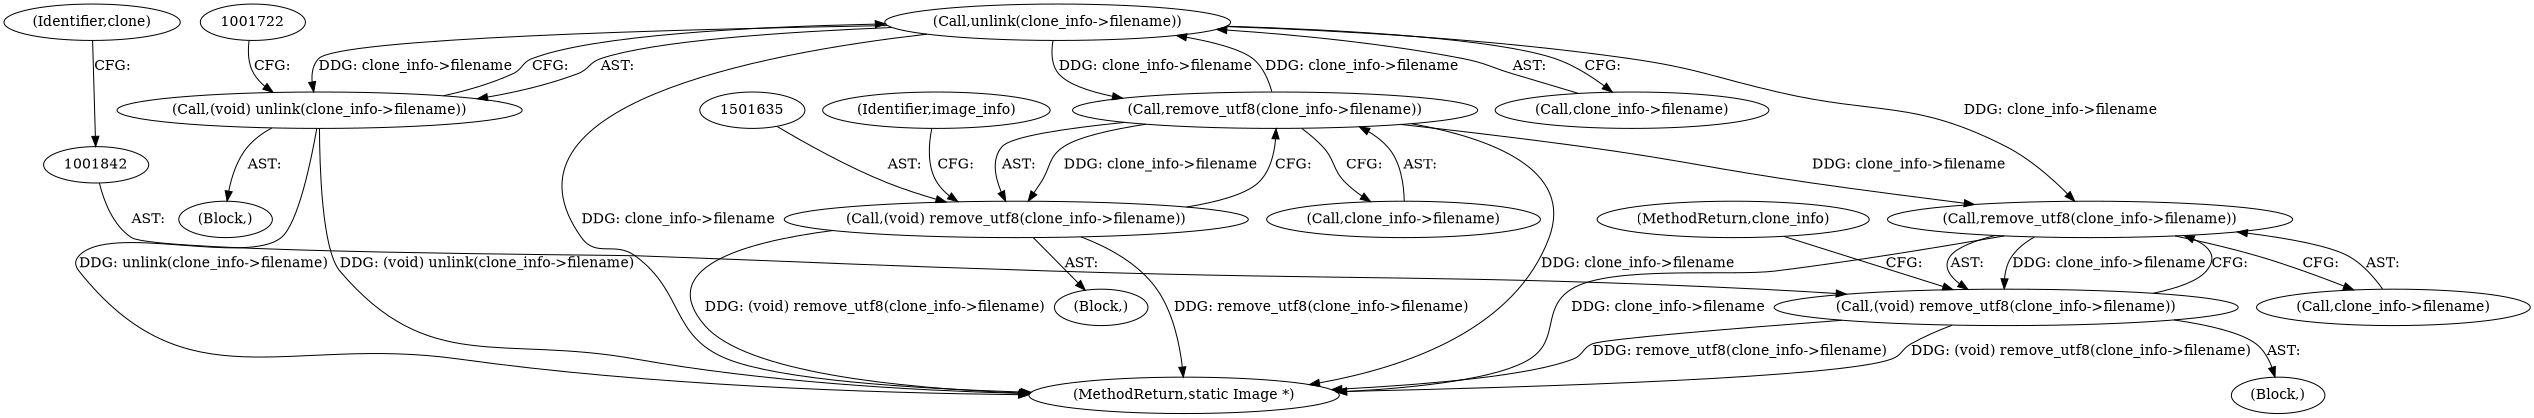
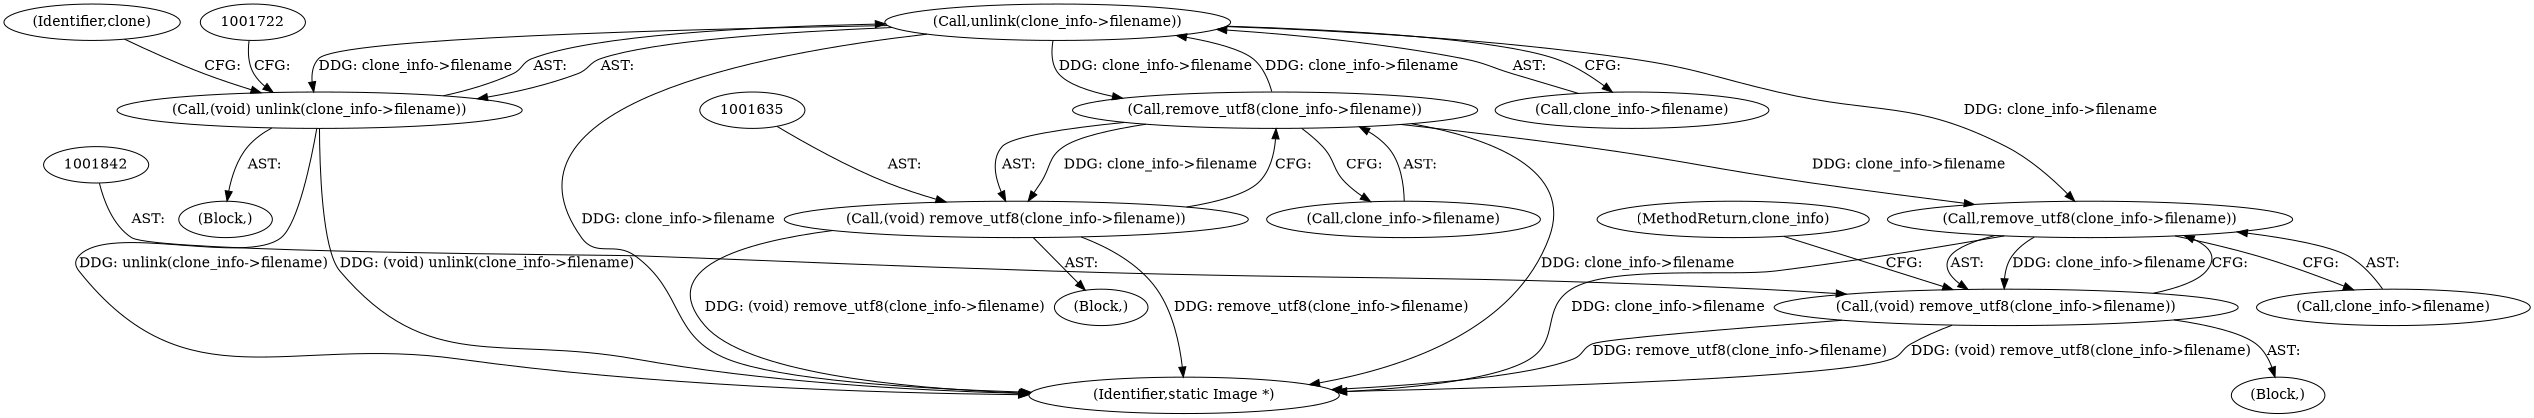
(553, 66) -> (553, 66)
(94, 88) -> (187, 67)
(752, 110) -> (752, 110)
(936, 110) -> none
(1184, 395) -> (1184, 395)
